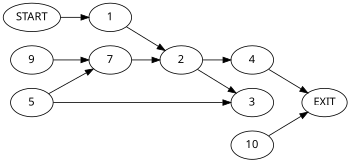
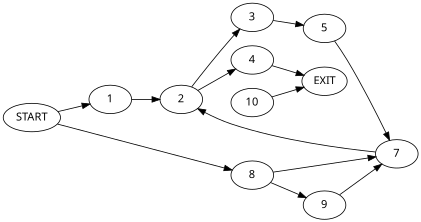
(138, 103) -> (284, 22)
none -> (252, 175)
